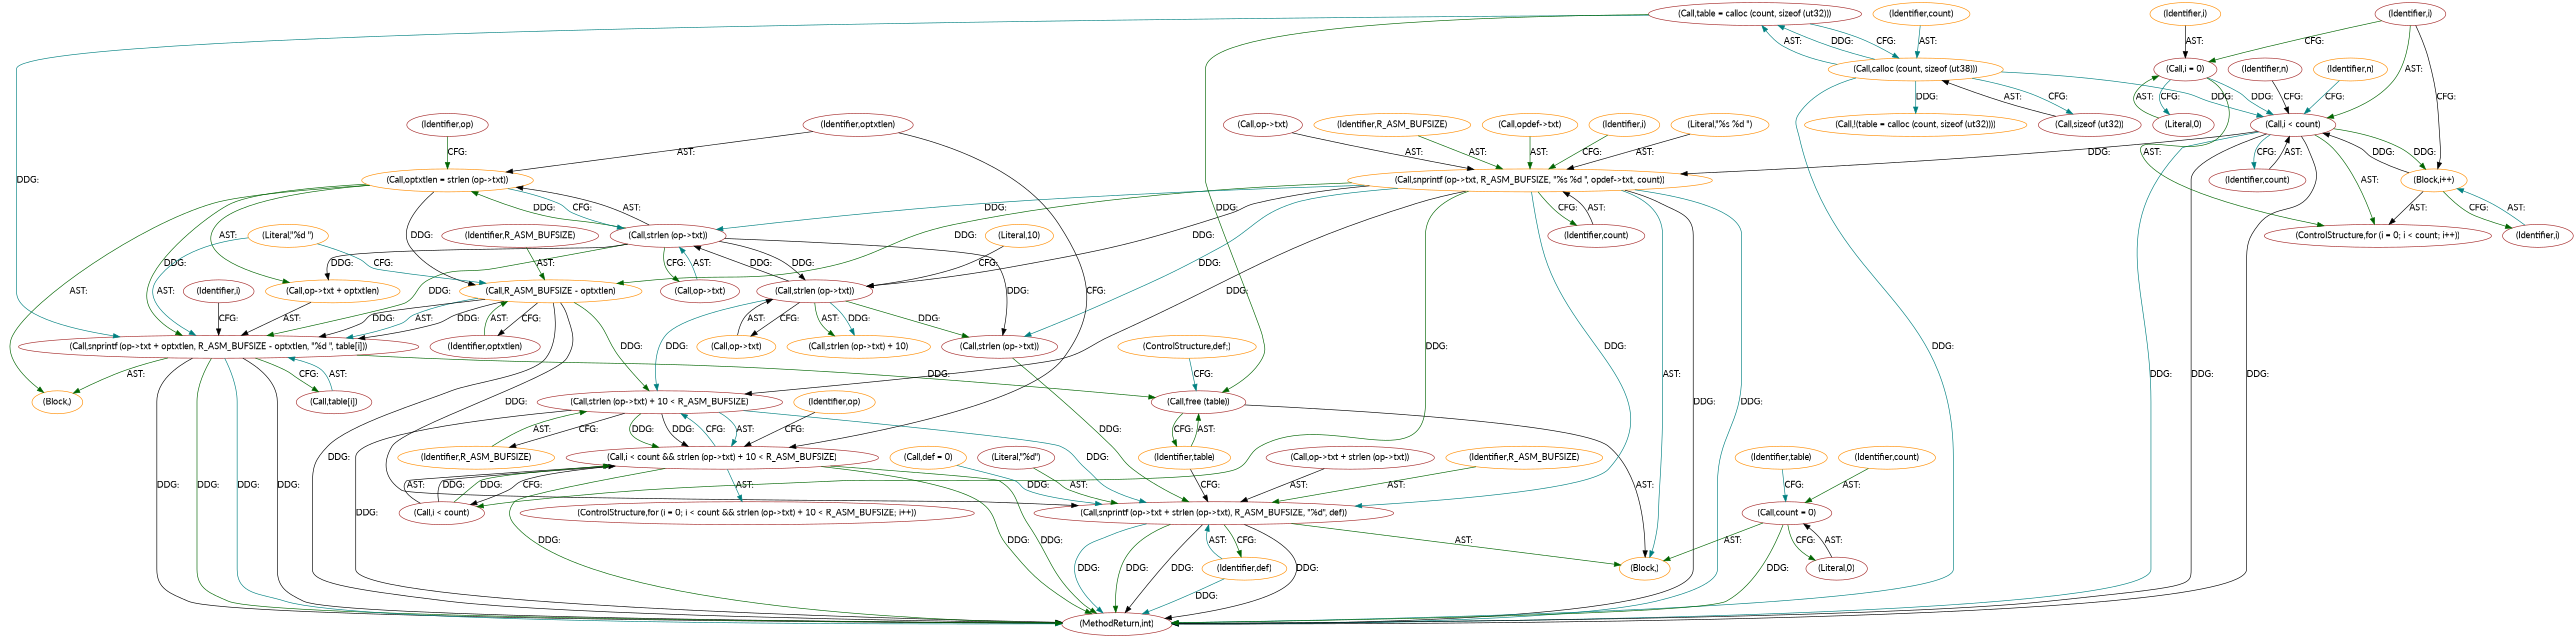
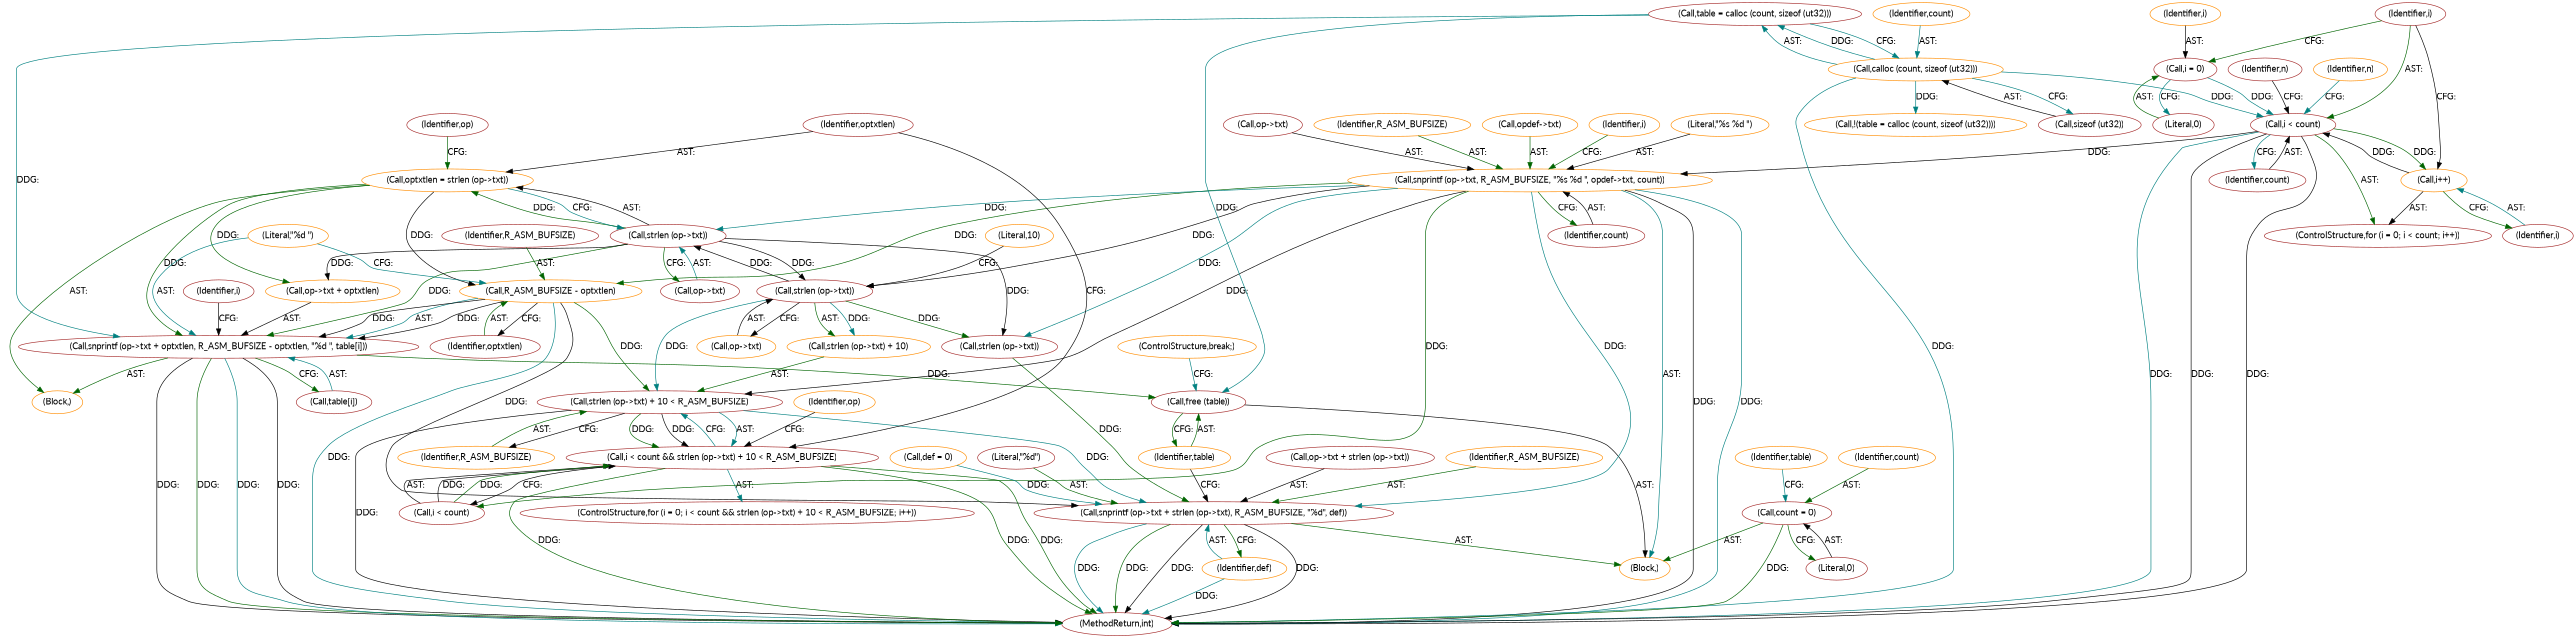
(1250, 43) -> (1250, 43)
(1916, 69) -> (1916, 69)
(2152, 168) -> none
(2434, 180) -> (2434, 180)
(229, 236) -> (229, 236)
(1187, 347) -> (1187, 347)
none -> (764, 373)
(470, 603) -> (470, 603)
